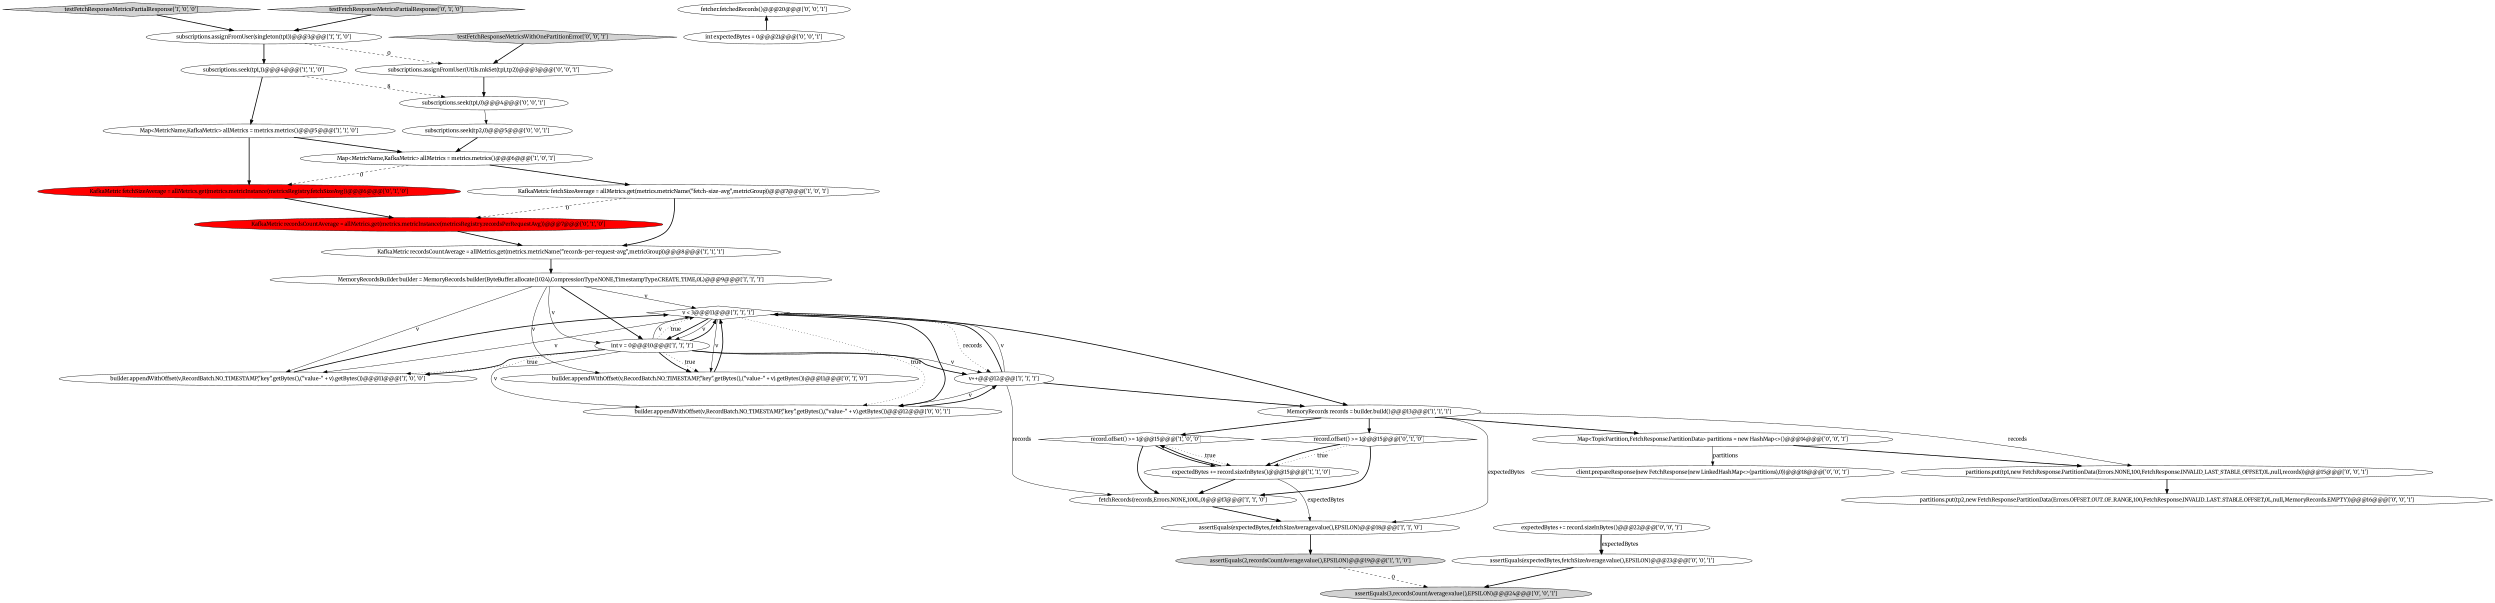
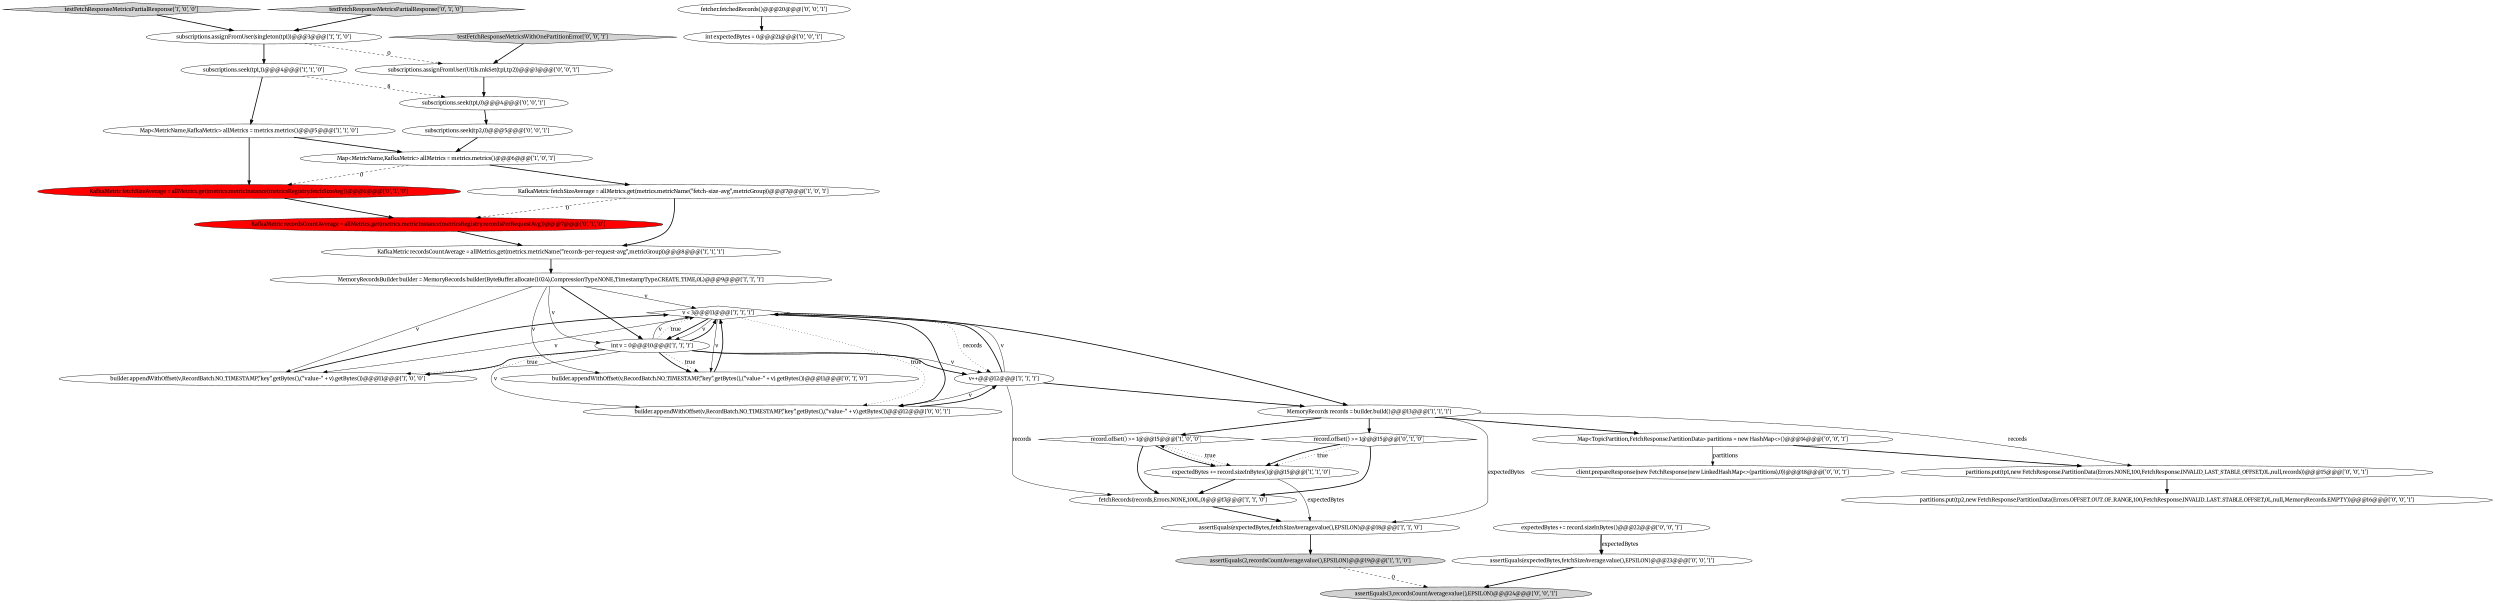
(767, 25) -> (762, 21)
(485, 115) -> (485, 115)
(1185, 456) -> (1185, 456)
